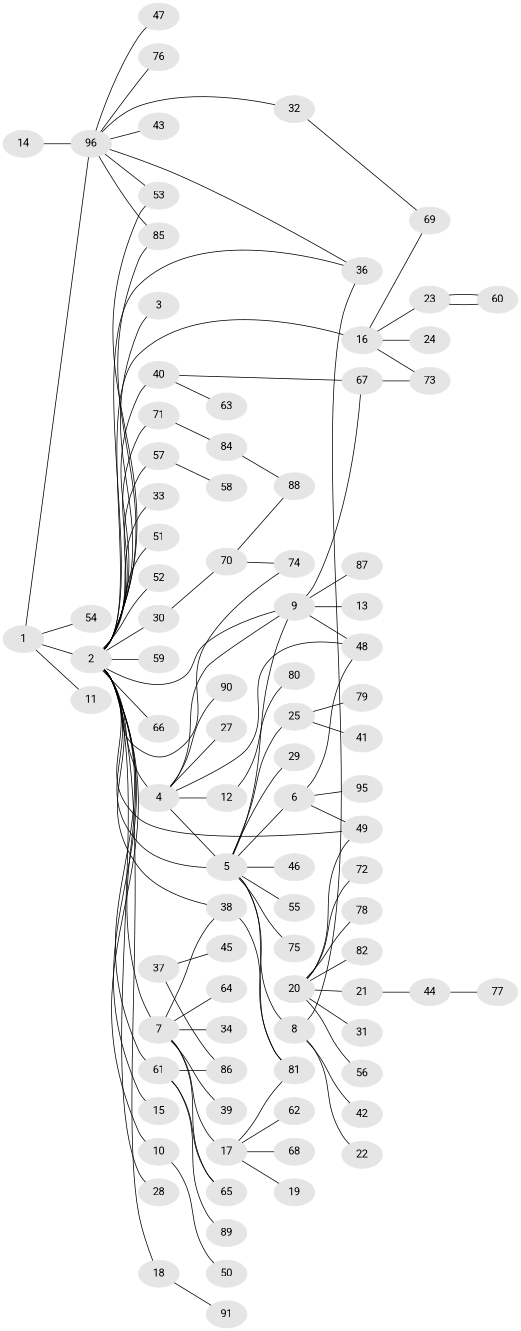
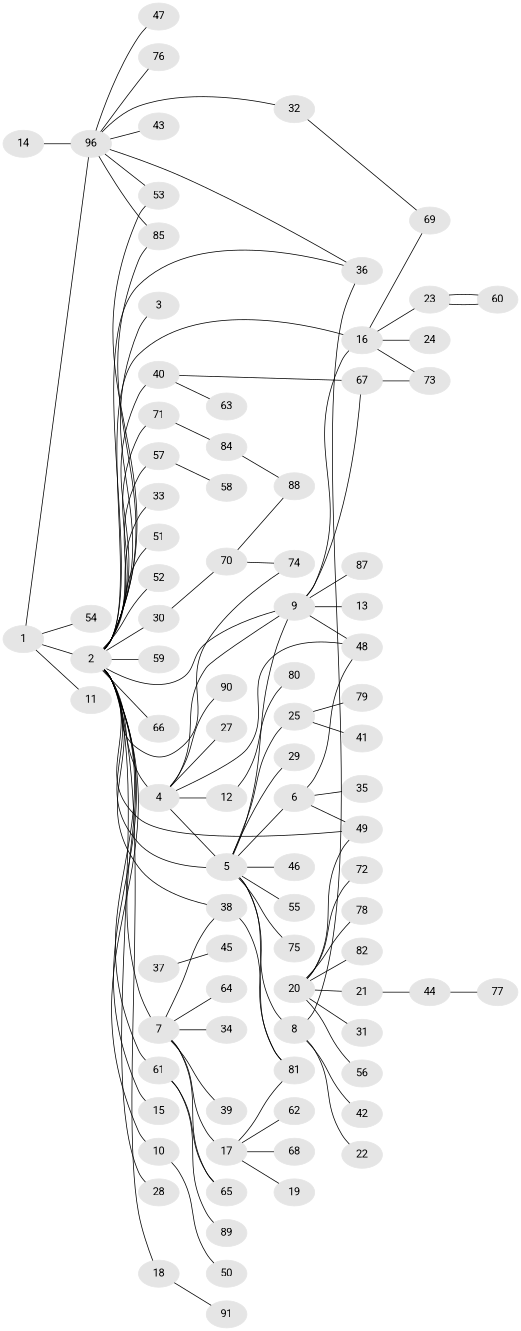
none -> (327, 473)
(362, 789) -> (362, 789)
(227, 1070) -> none
